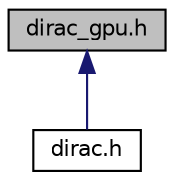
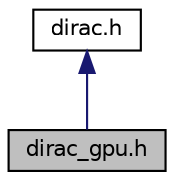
(87, 102) -> (87, 102)
